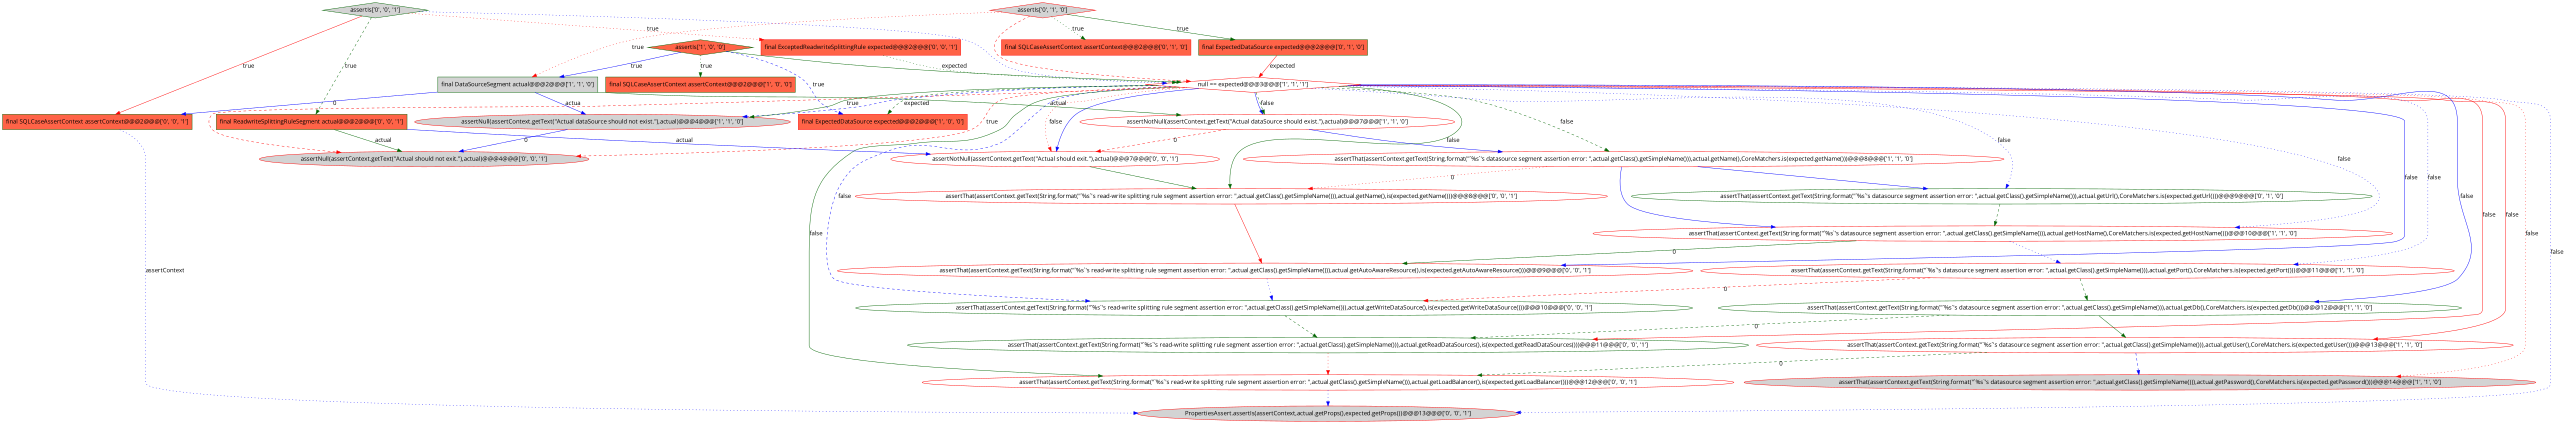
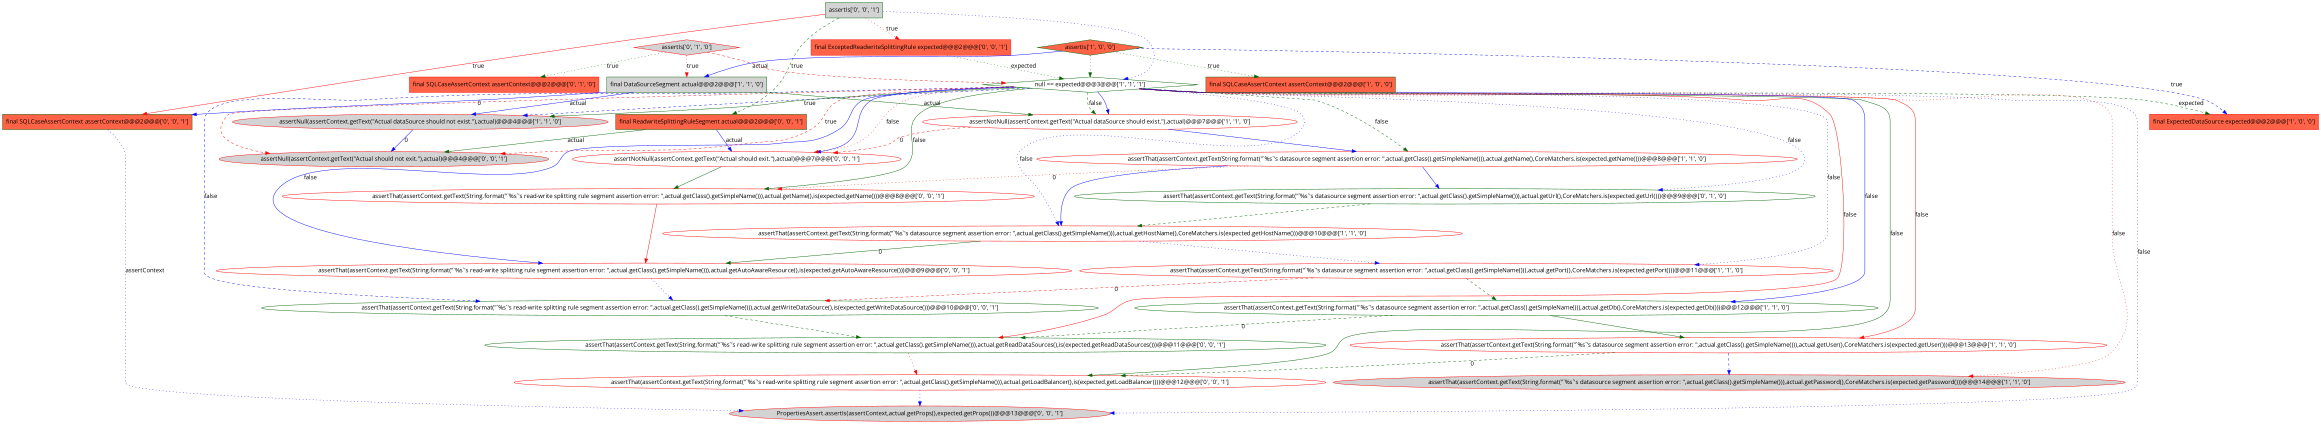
(375, 10) -> (854, 10)
(1283, 47) -> none
(637, 66) -> (761, 66)
(929, 70) -> (1090, 64)
(1253, 85) -> (1090, 85)
